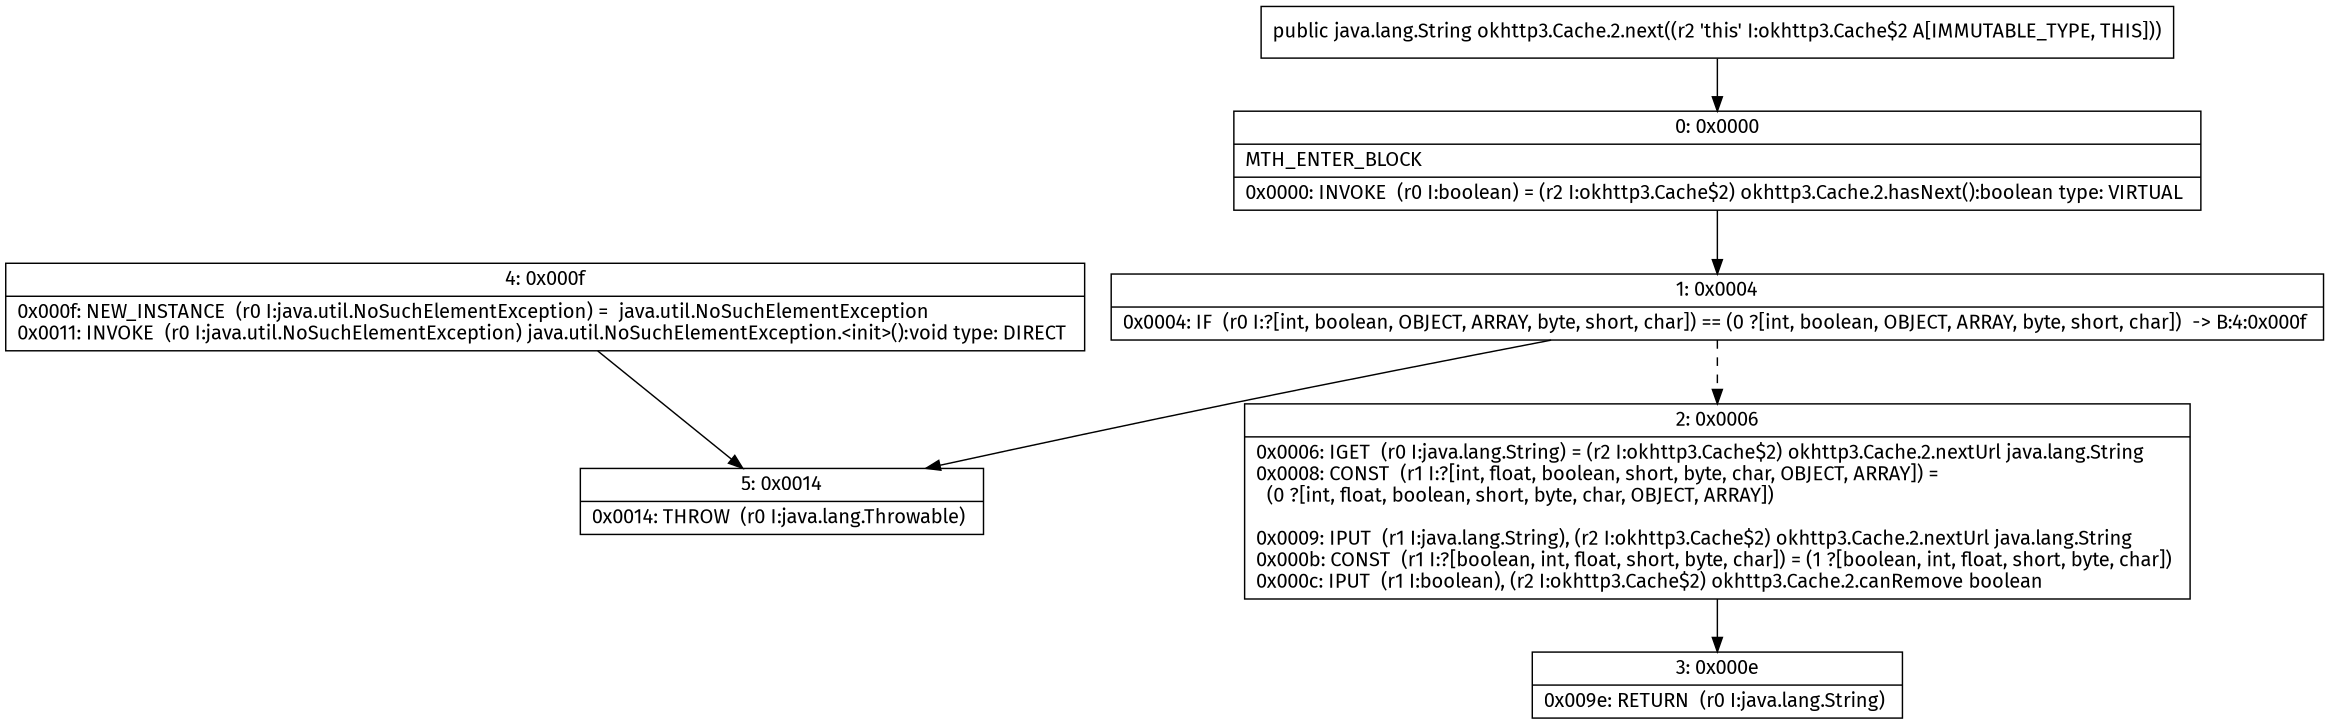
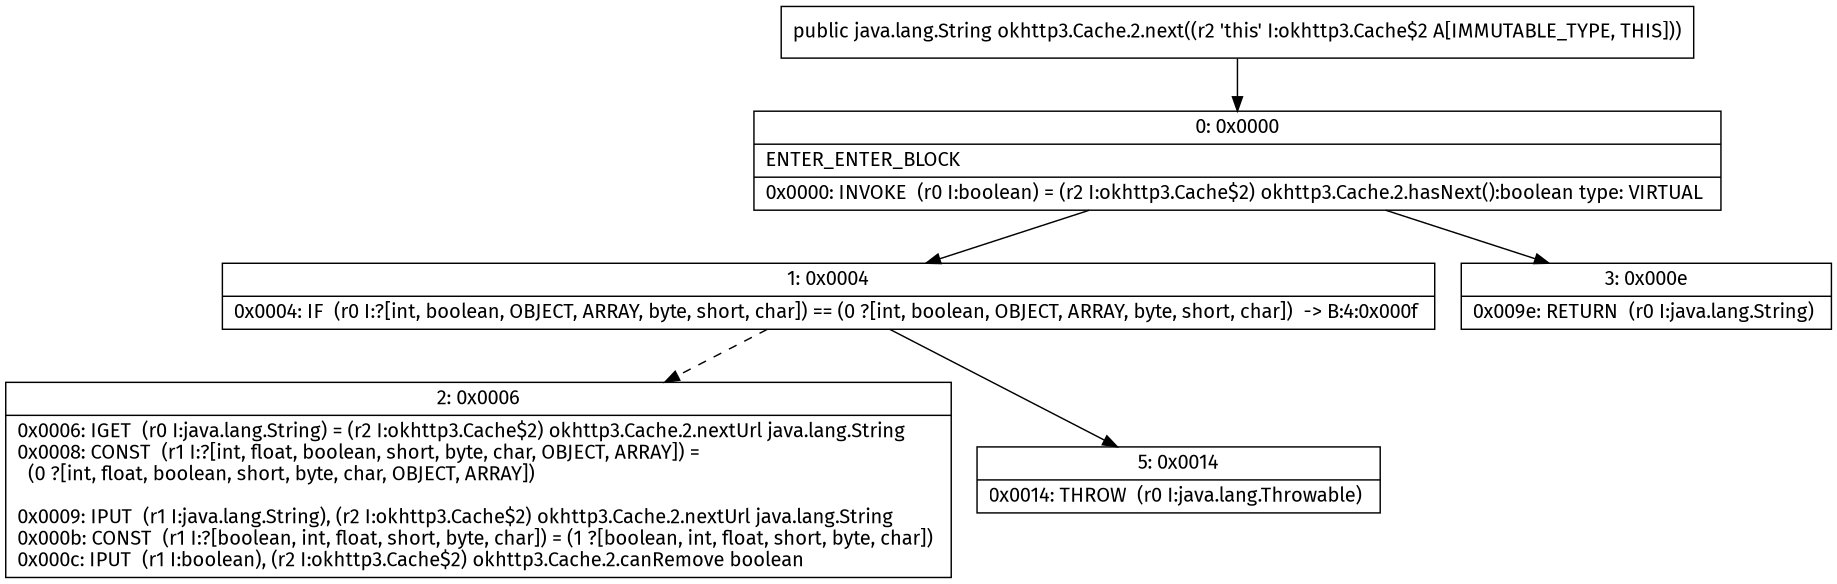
(1334, 160) -> (863, 160)
(545, 307) -> none
(1717, 618) -> (1460, 234)
